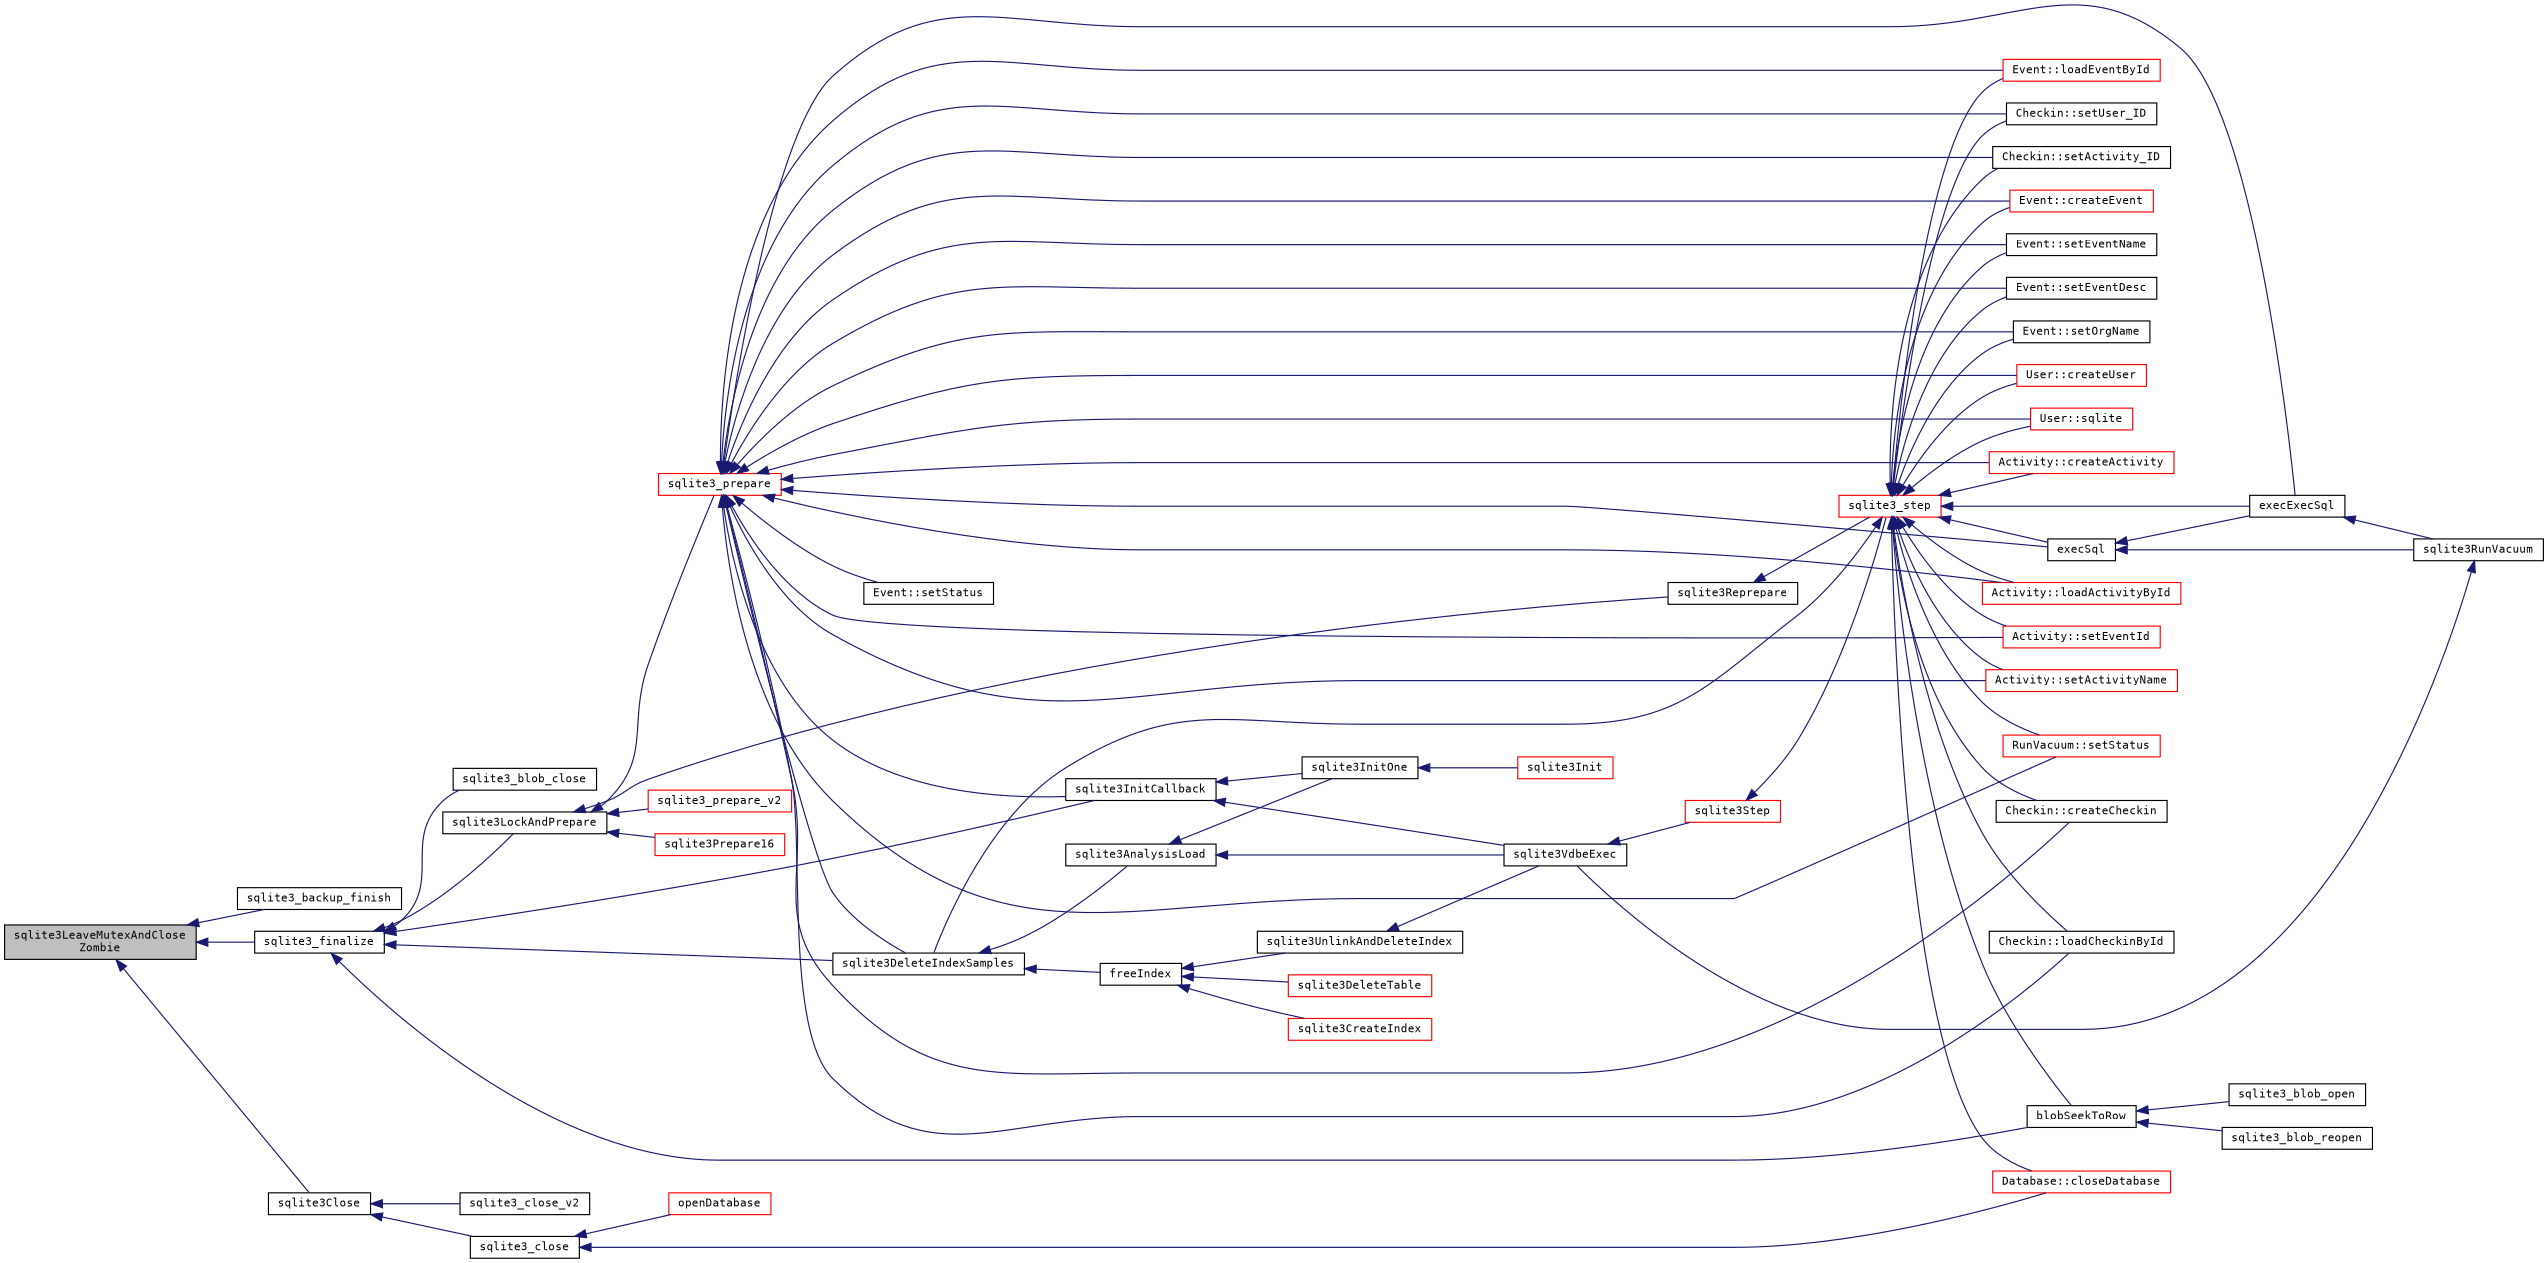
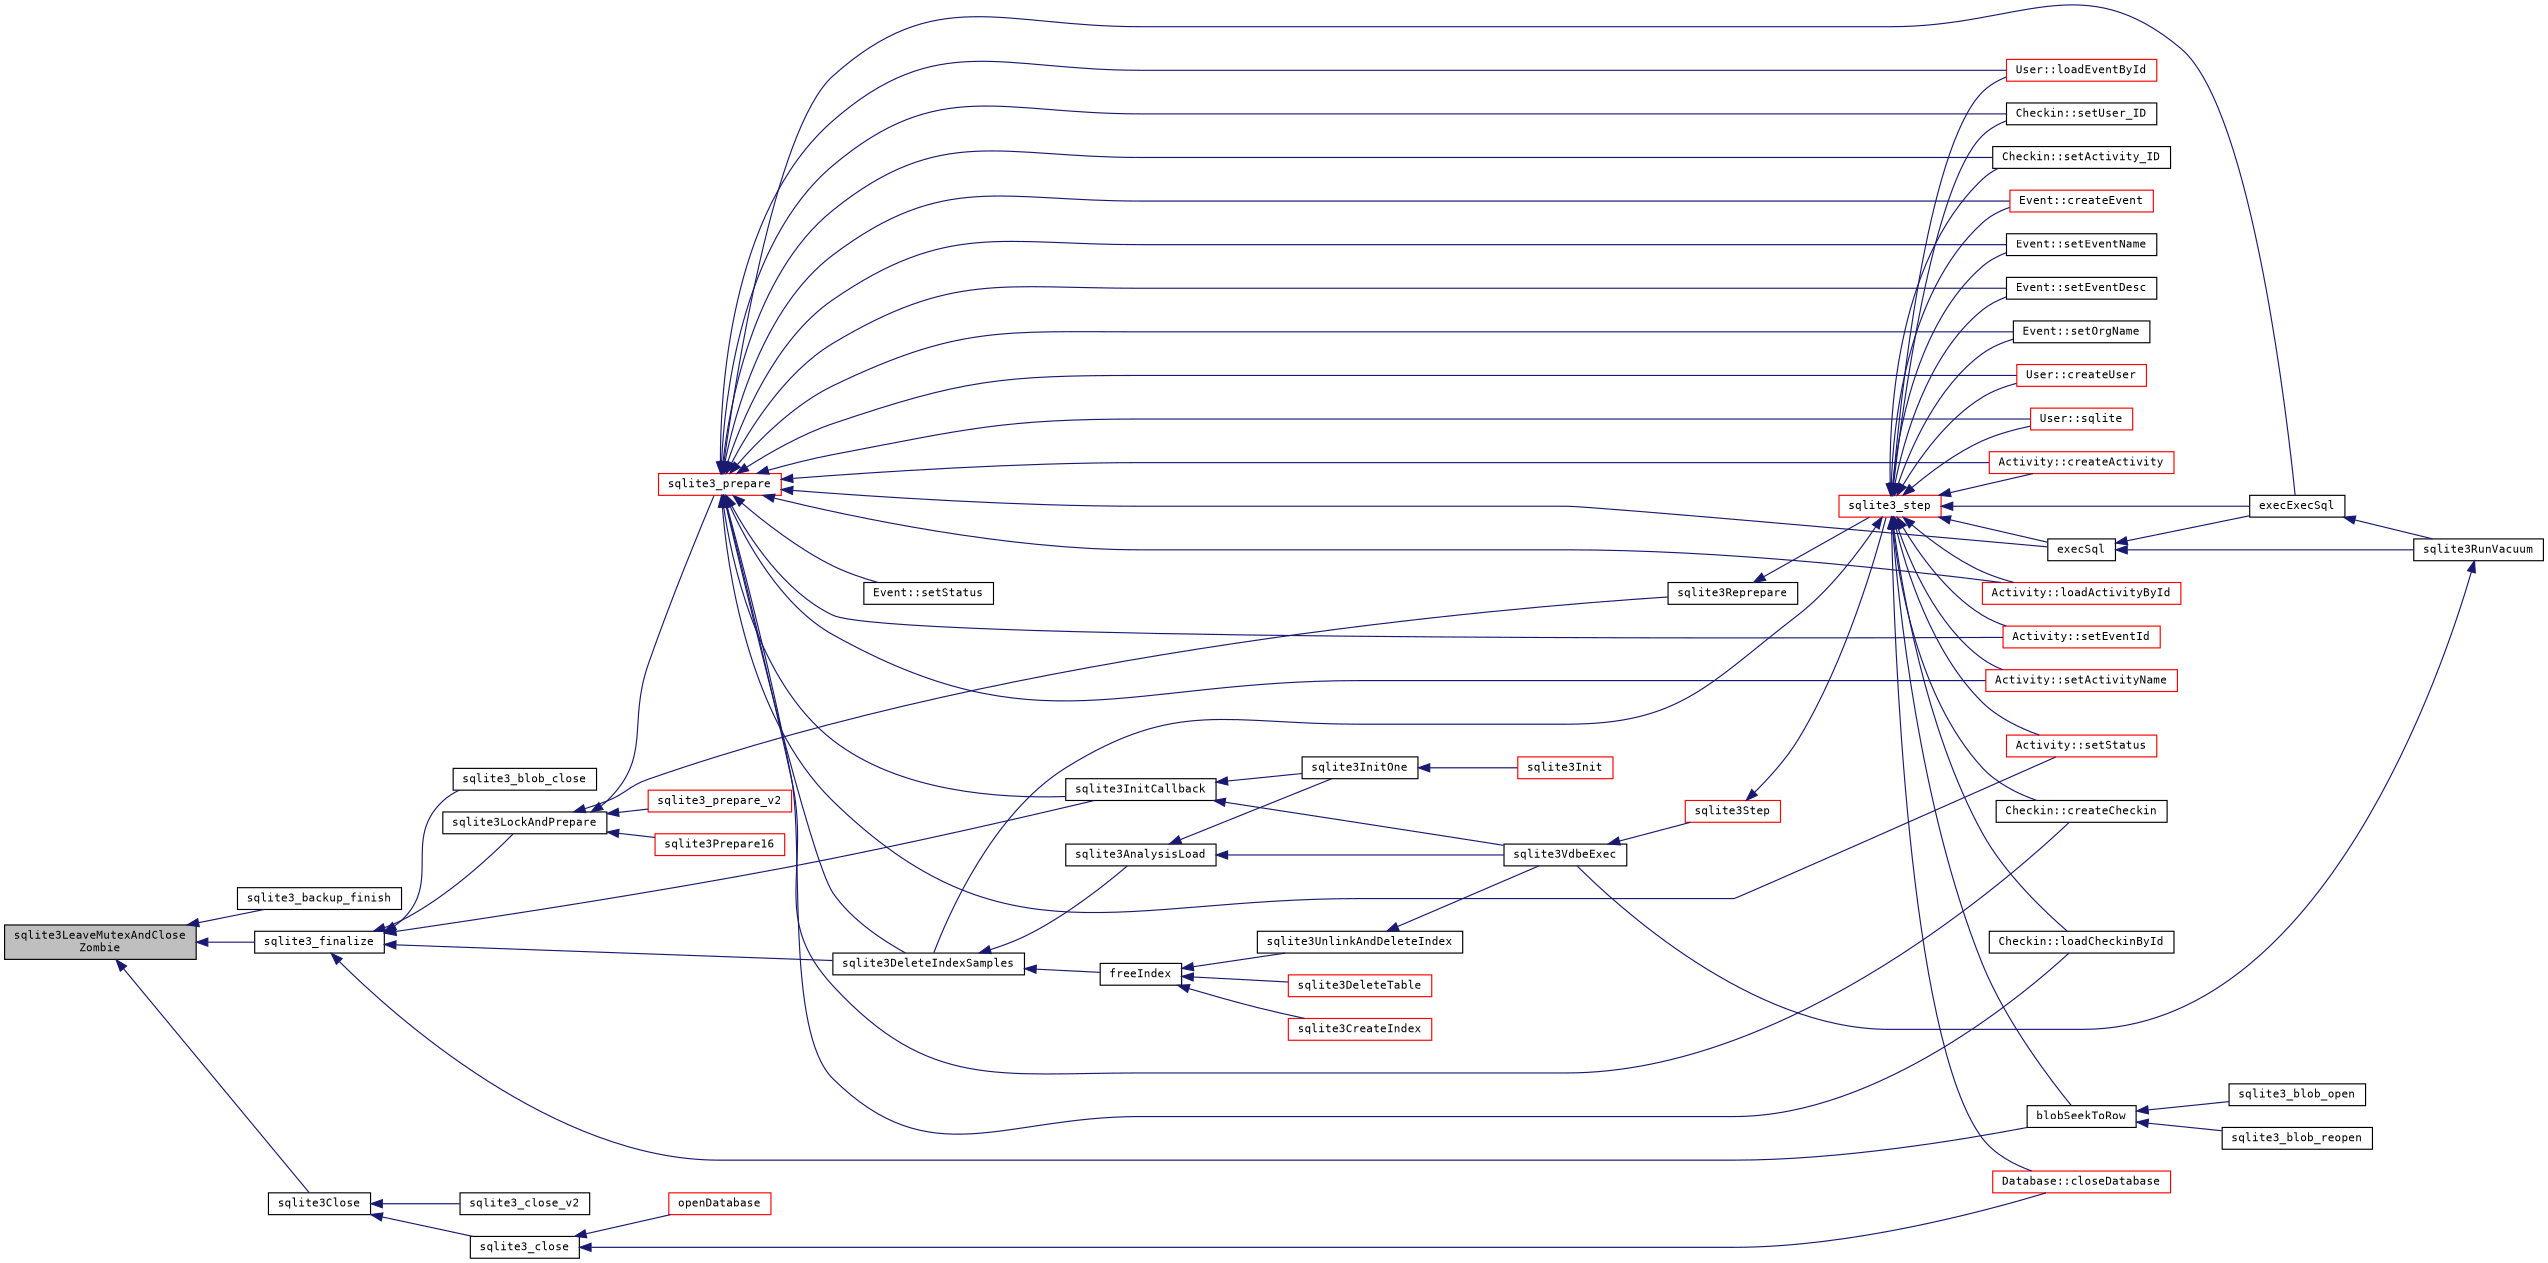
(2082, 70) -> (2082, 70)
(2082, 746) -> (2082, 746)
